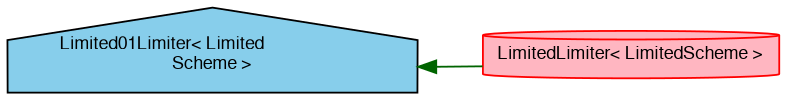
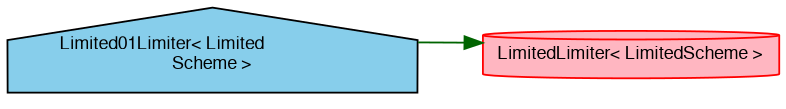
(460, 67) -> (441, 42)
